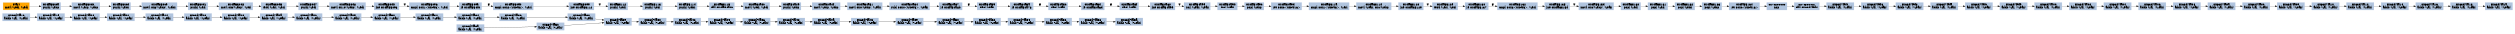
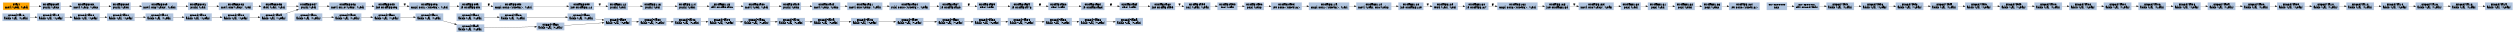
(1762, 6) -> none
(290, 17) -> (291, 12)
(449, 17) -> (449, 22)
